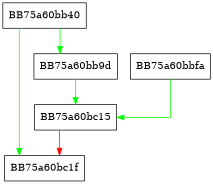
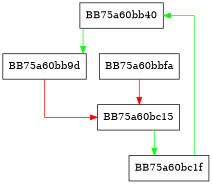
(19, 88) -> (194, 74)
(76, 88) -> (48, 117)
(166, 117) -> (139, 88)
(60, 139) -> (154, 139)
